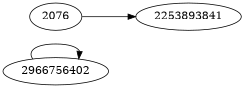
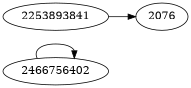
(105, 17) -> (118, 17)
(56, 71) -> (56, 71)
